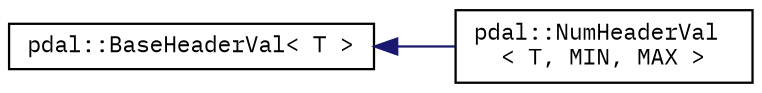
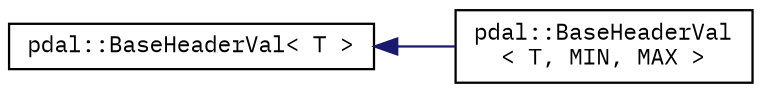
(604, 46) -> (604, 46)
